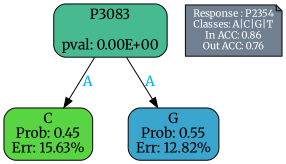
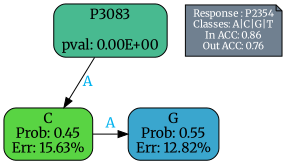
(139, 78) -> (105, 134)
